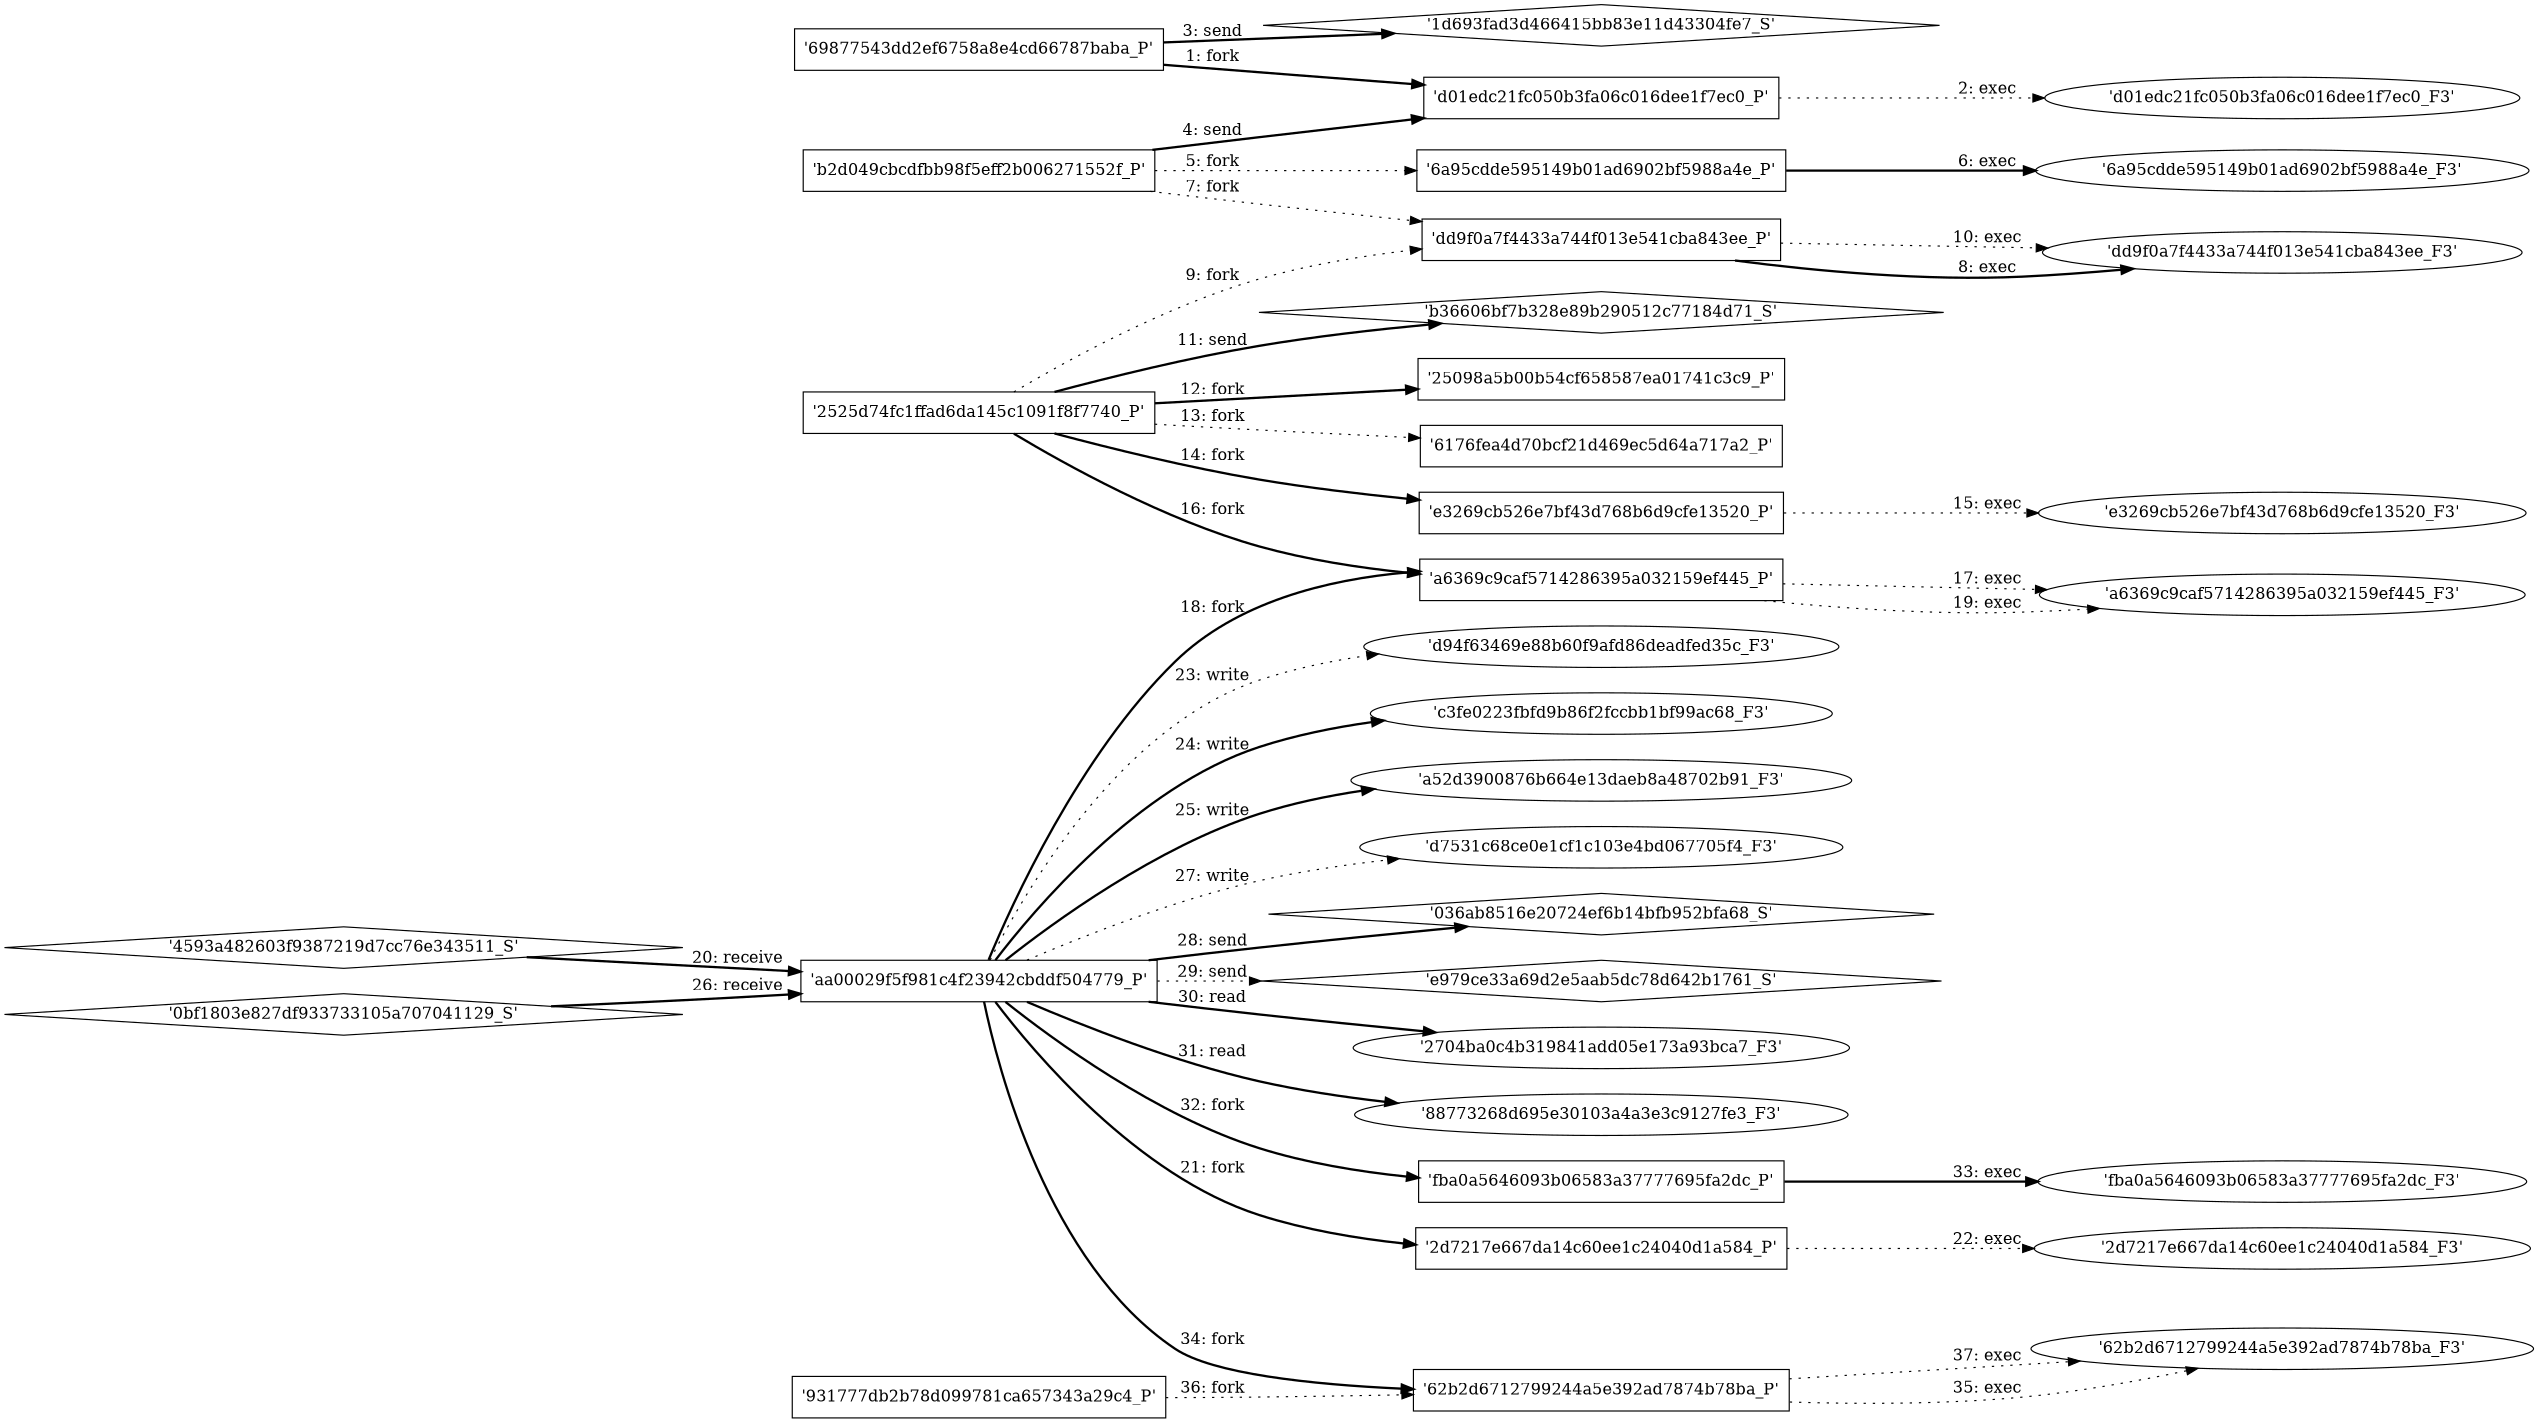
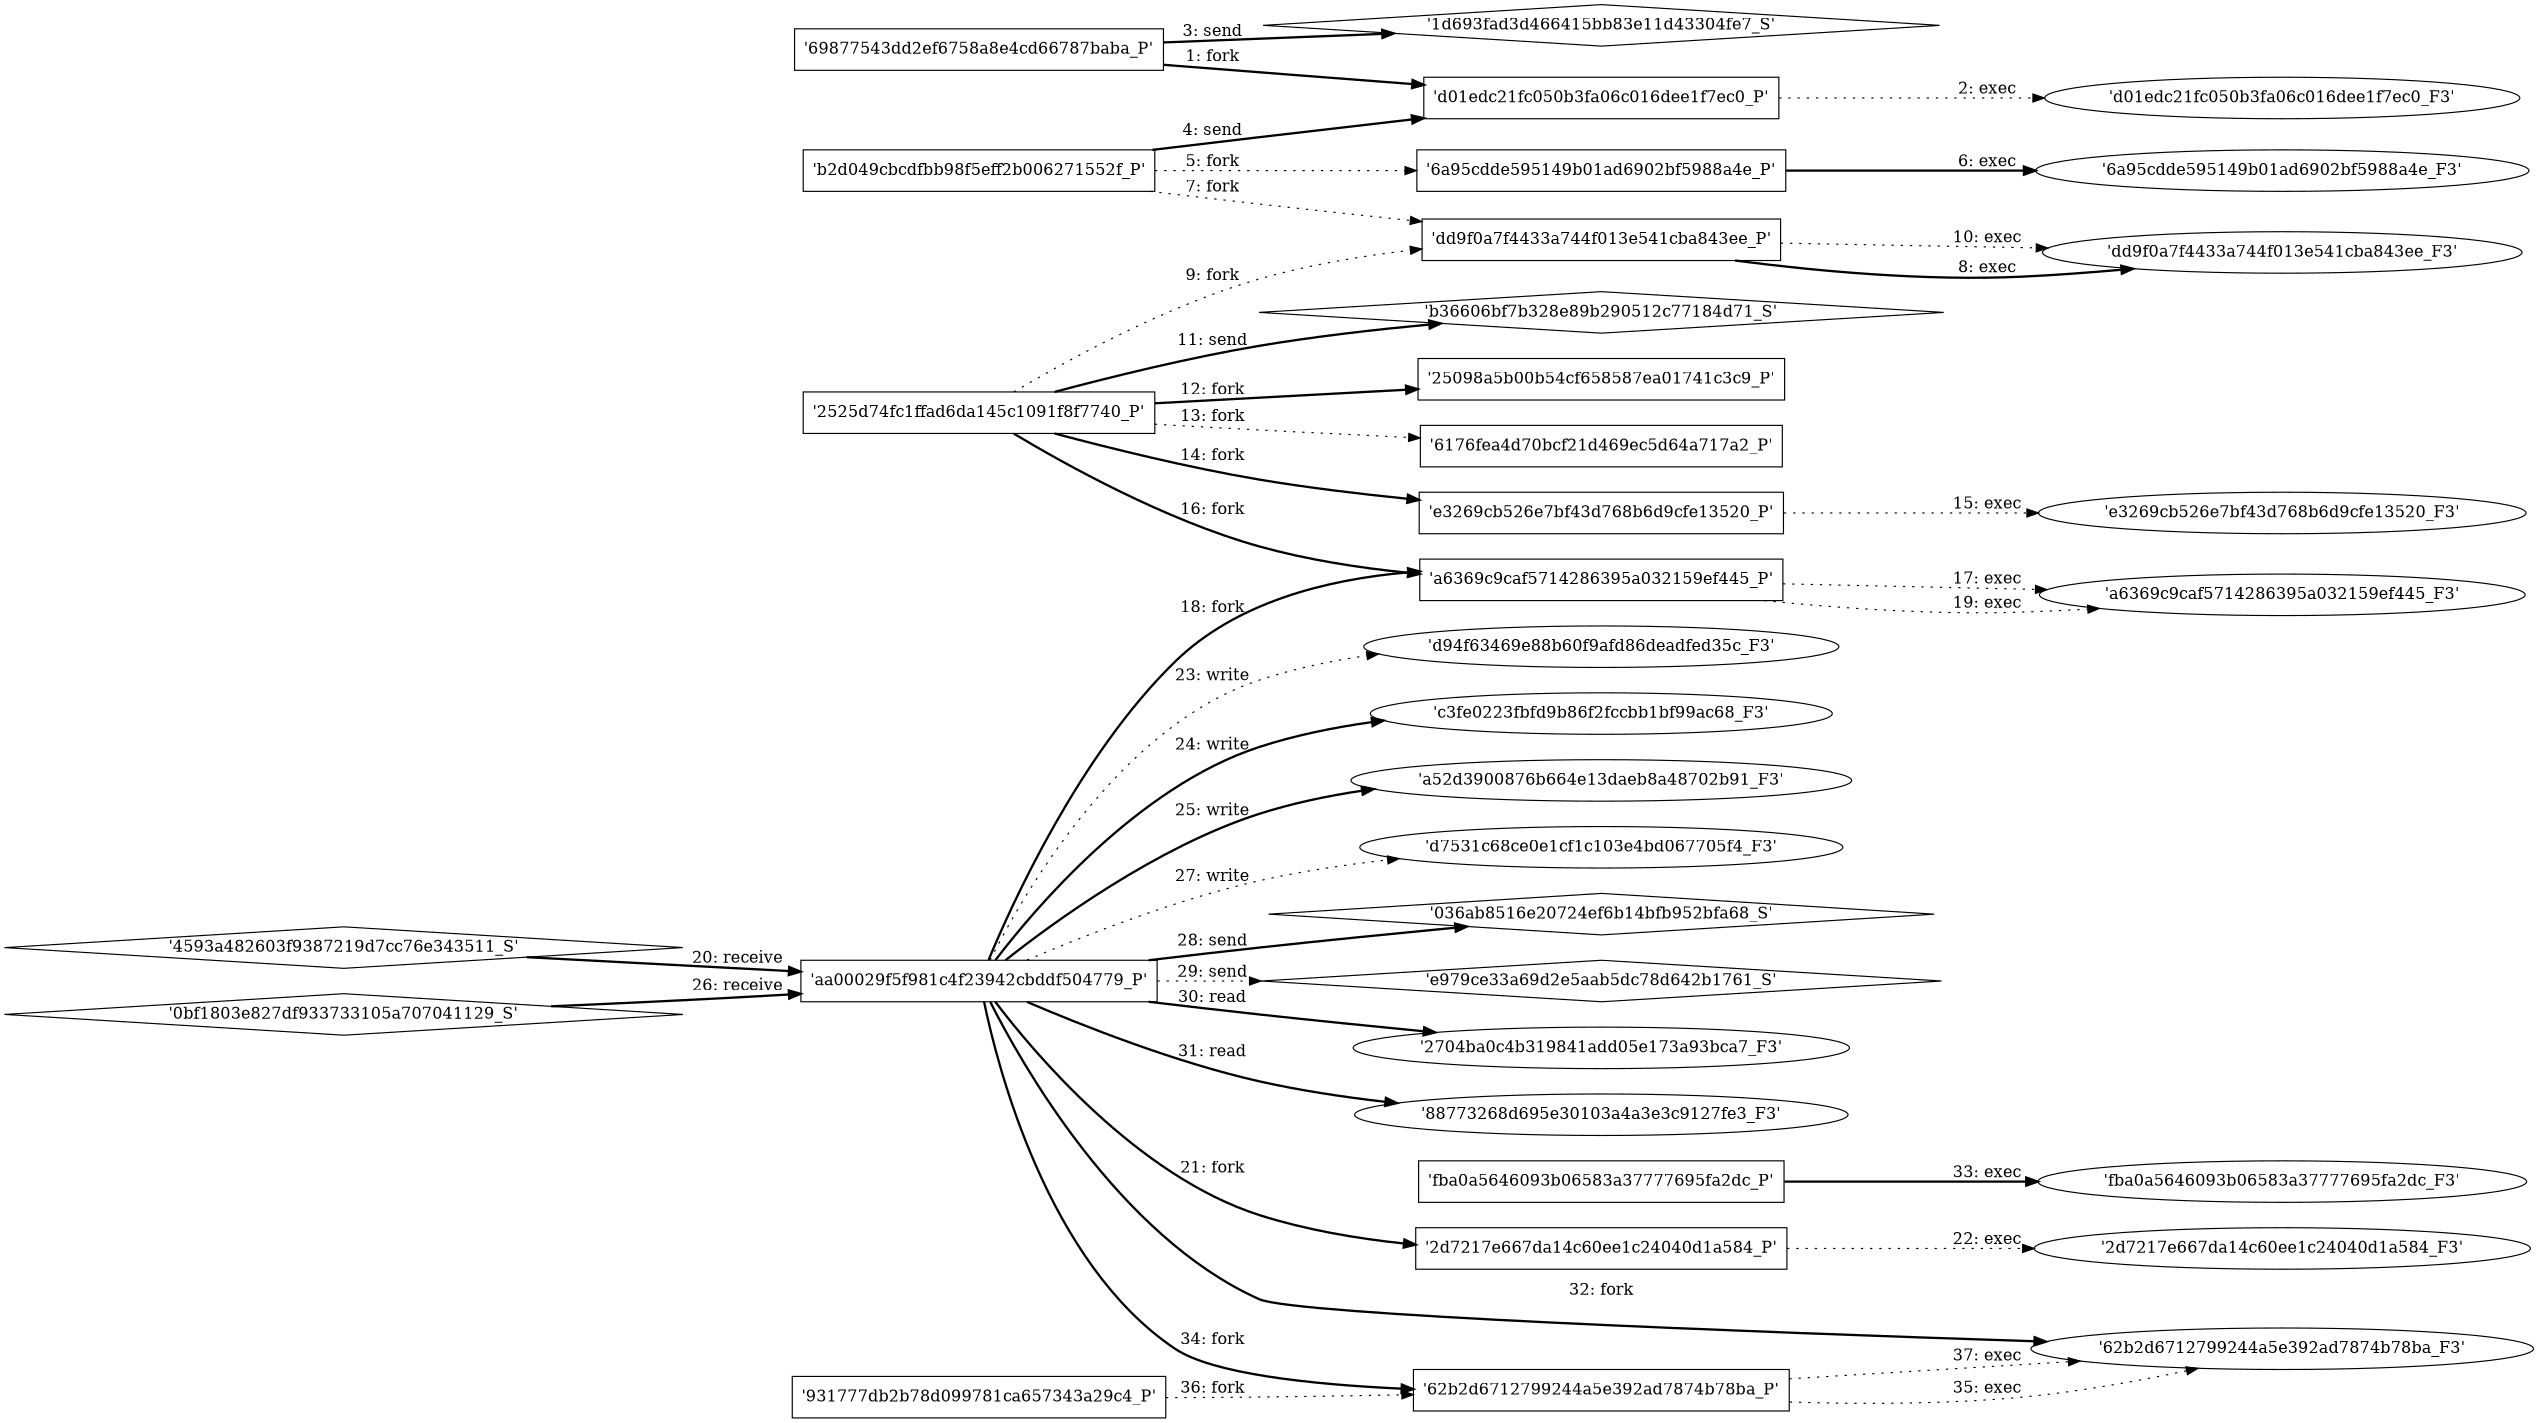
(1193, 1121) -> (1443, 1317)
